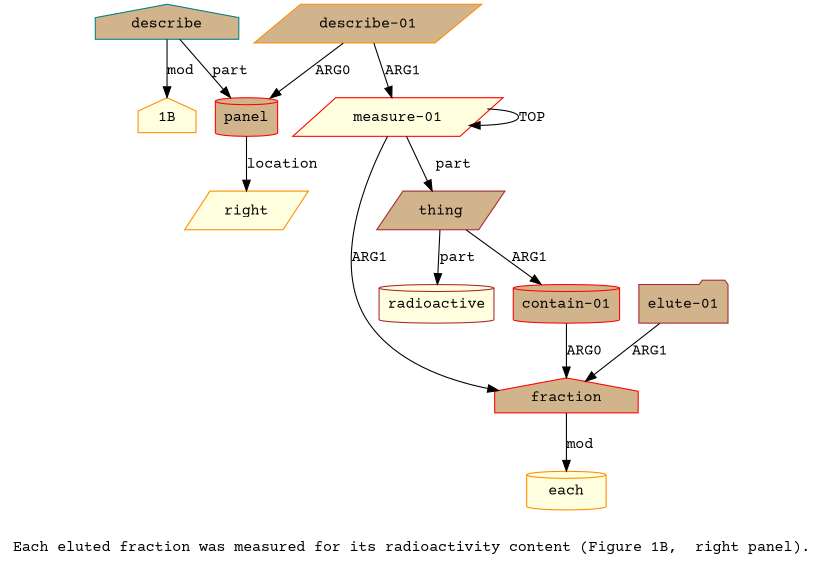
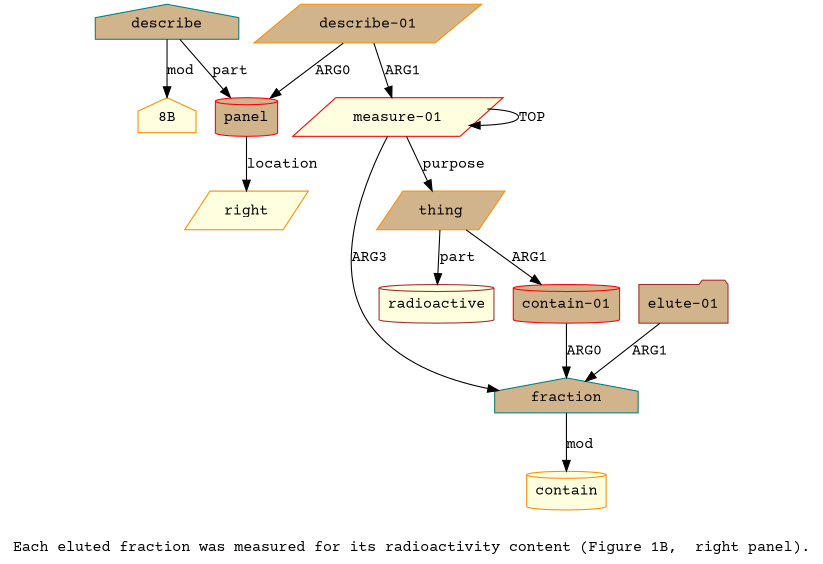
(167, 117) -> (167, 117)
(454, 164) -> (454, 164)
(441, 210) -> (441, 210)
(370, 257) -> (370, 257)
(566, 397) -> (566, 397)
(566, 491) -> (566, 491)
